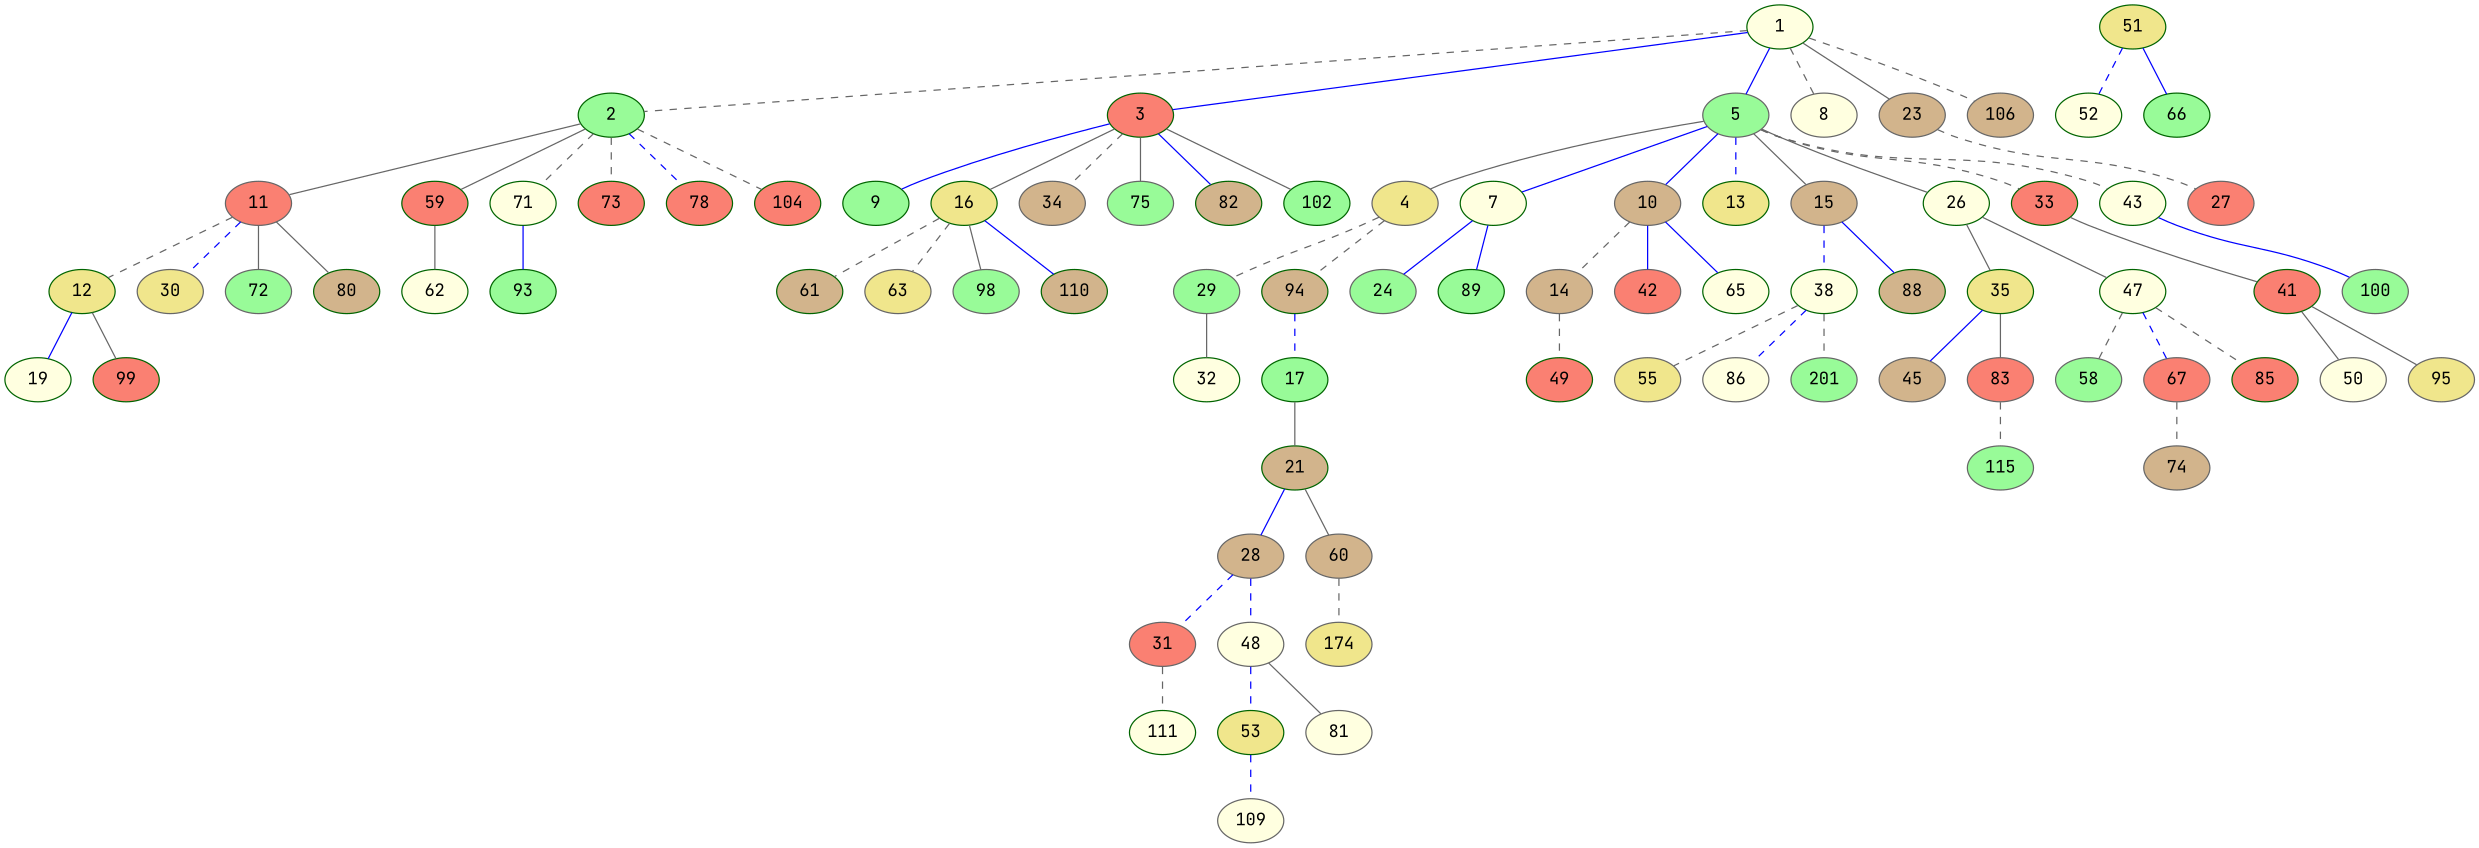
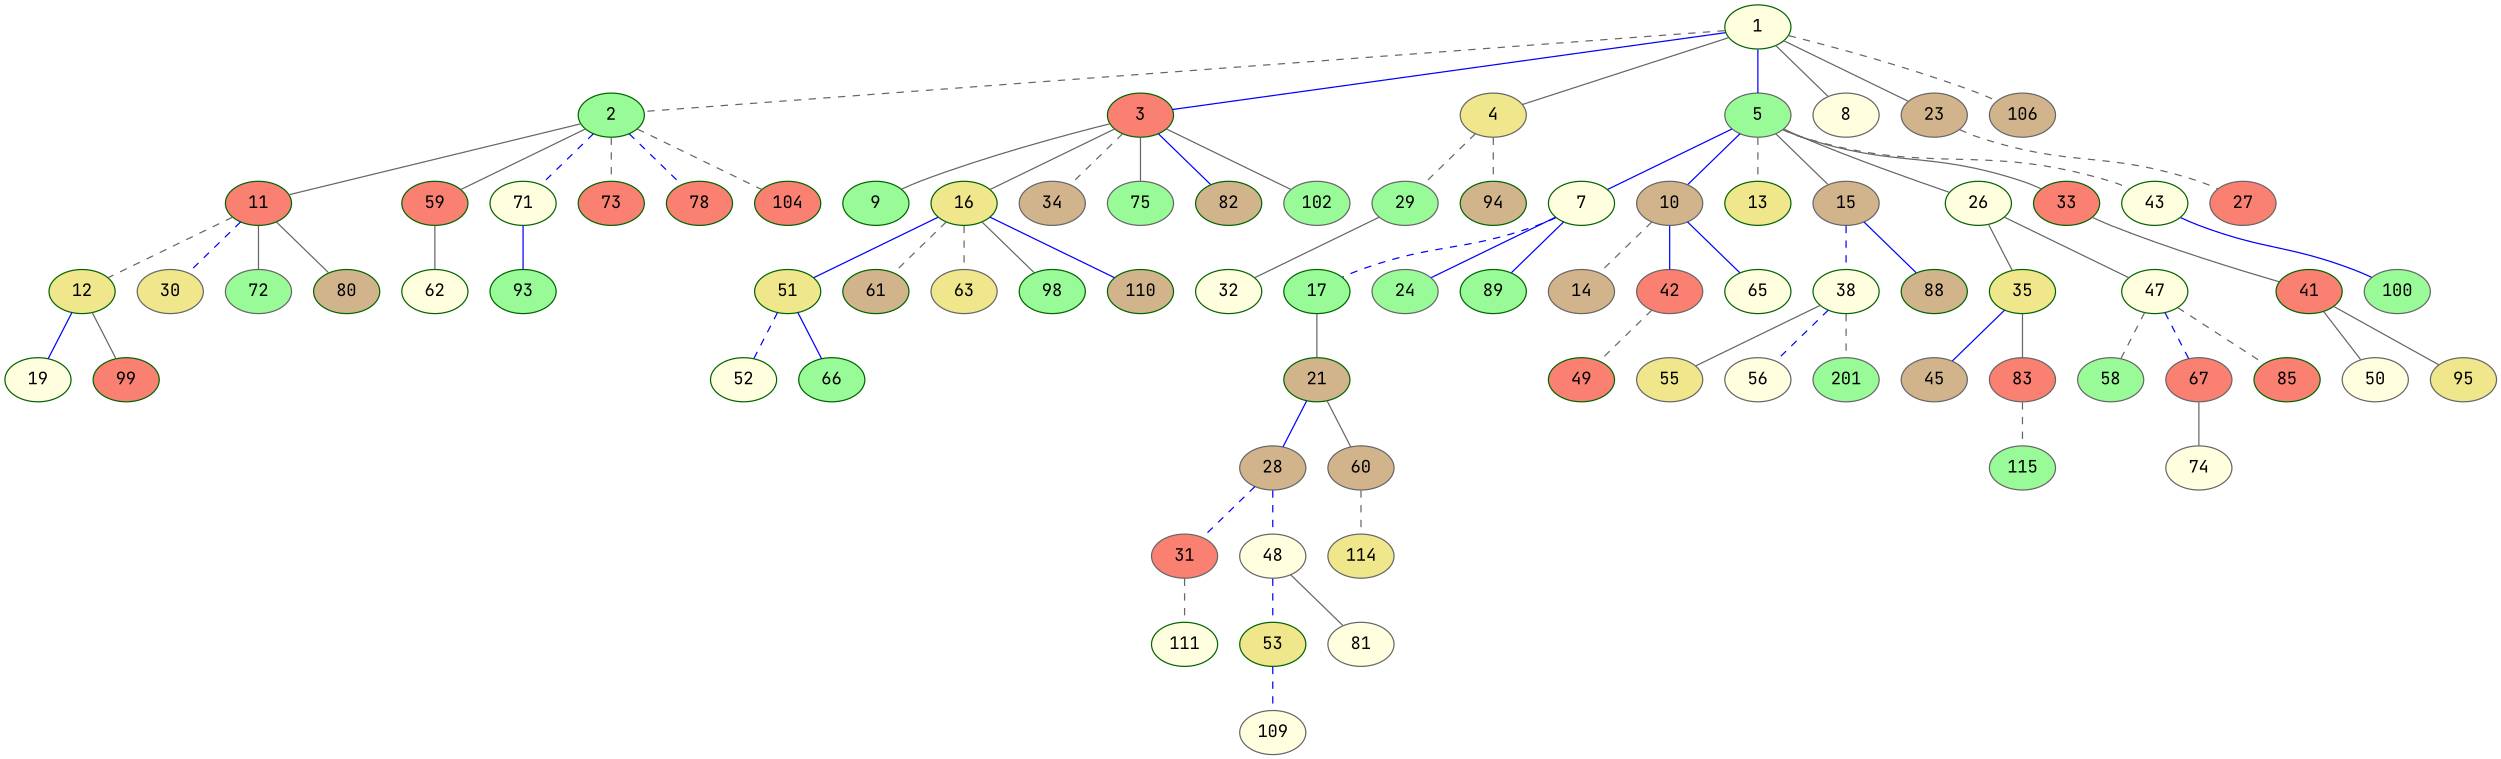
(1802, 71) -> (1802, 71)
(1565, 149) -> (1625, 71)
(1005, 153) -> (1005, 153)
(567, 159) -> (567, 159)
(1736, 159) -> (1758, 159)
(1949, 168) -> (1971, 168)
(258, 203) -> (258, 203)
(1317, 203) -> (1317, 203)
none -> (876, 247)
(986, 292) -> (1052, 292)
(1295, 336) -> (1449, 247)
(1559, 336) -> (1626, 336)
(1736, 336) -> (1758, 336)
(1736, 380) -> (1758, 380)
(2177, 424) -> (2199, 424)
(2177, 468) -> (2199, 468)
(1339, 644) -> (1361, 556)
